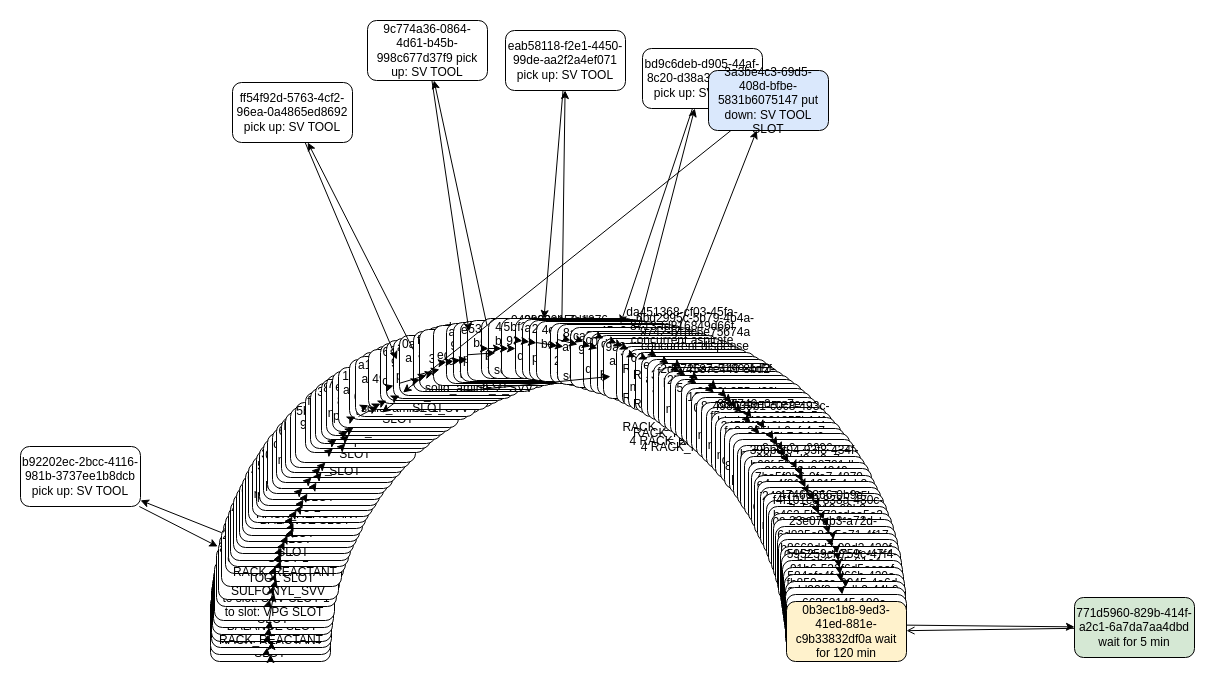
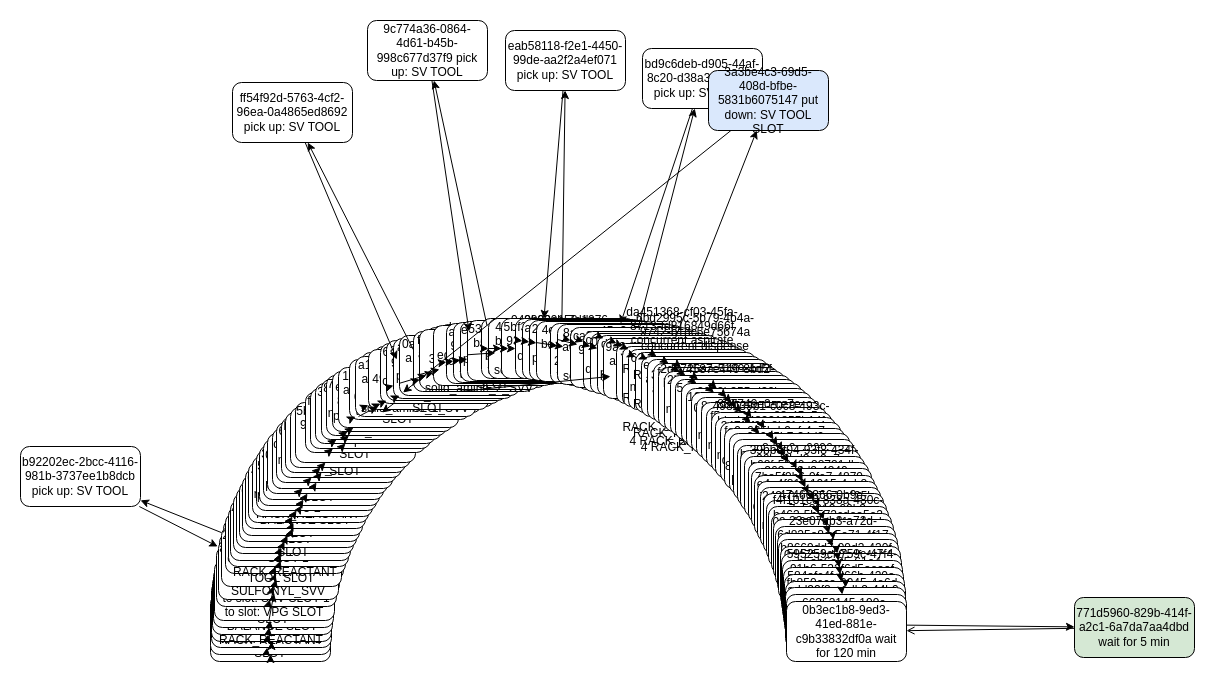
(847, 632) -> (847, 632)
